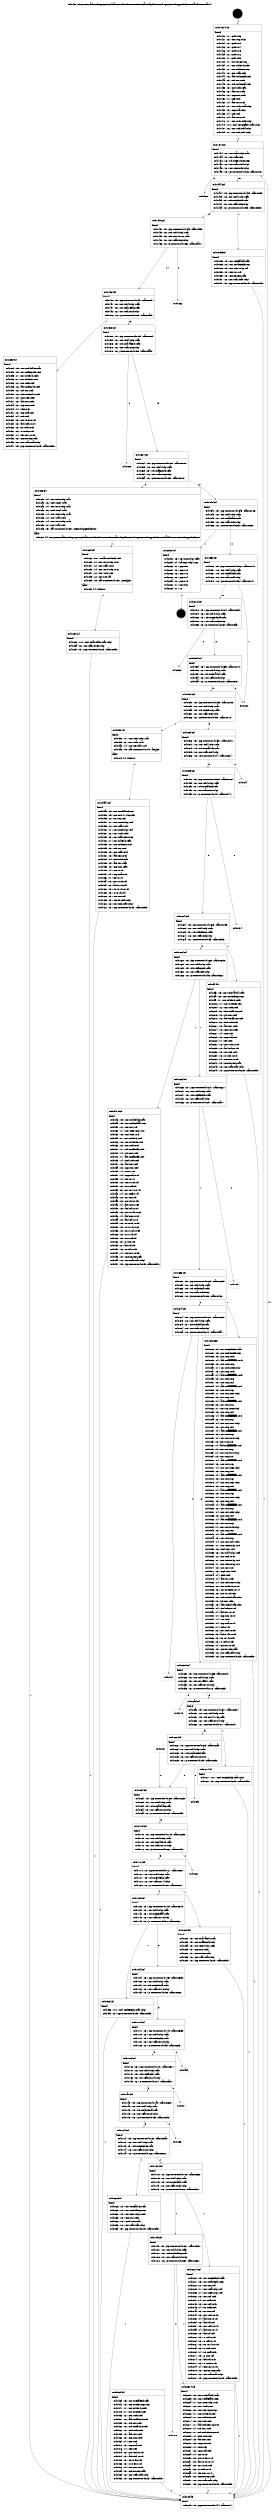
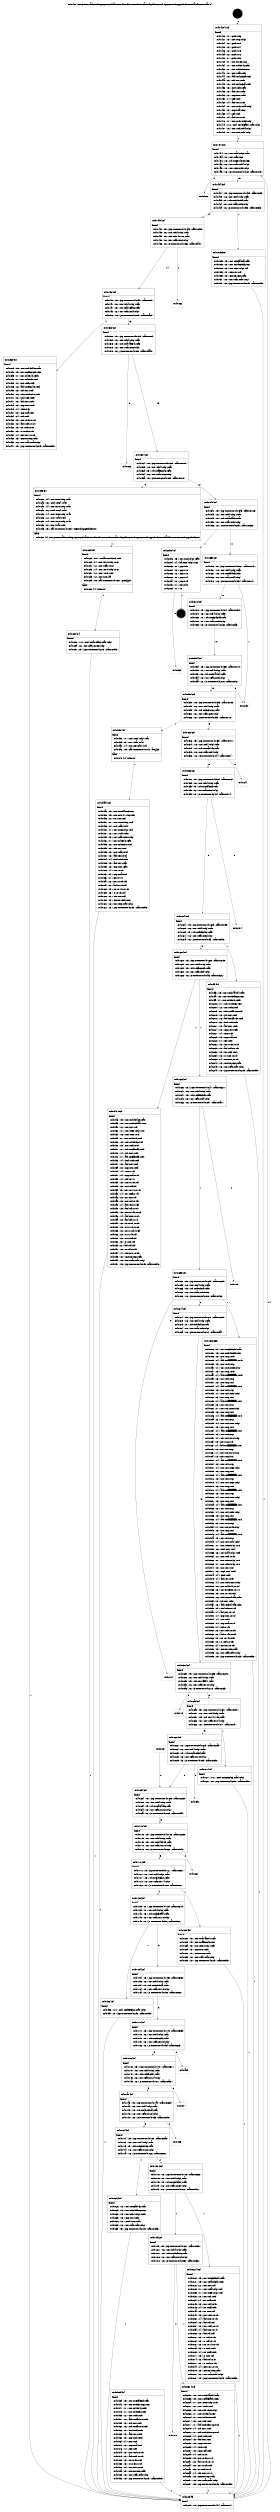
(192, 647) -> (173, 629)
(172, 1503) -> (136, 1485)
